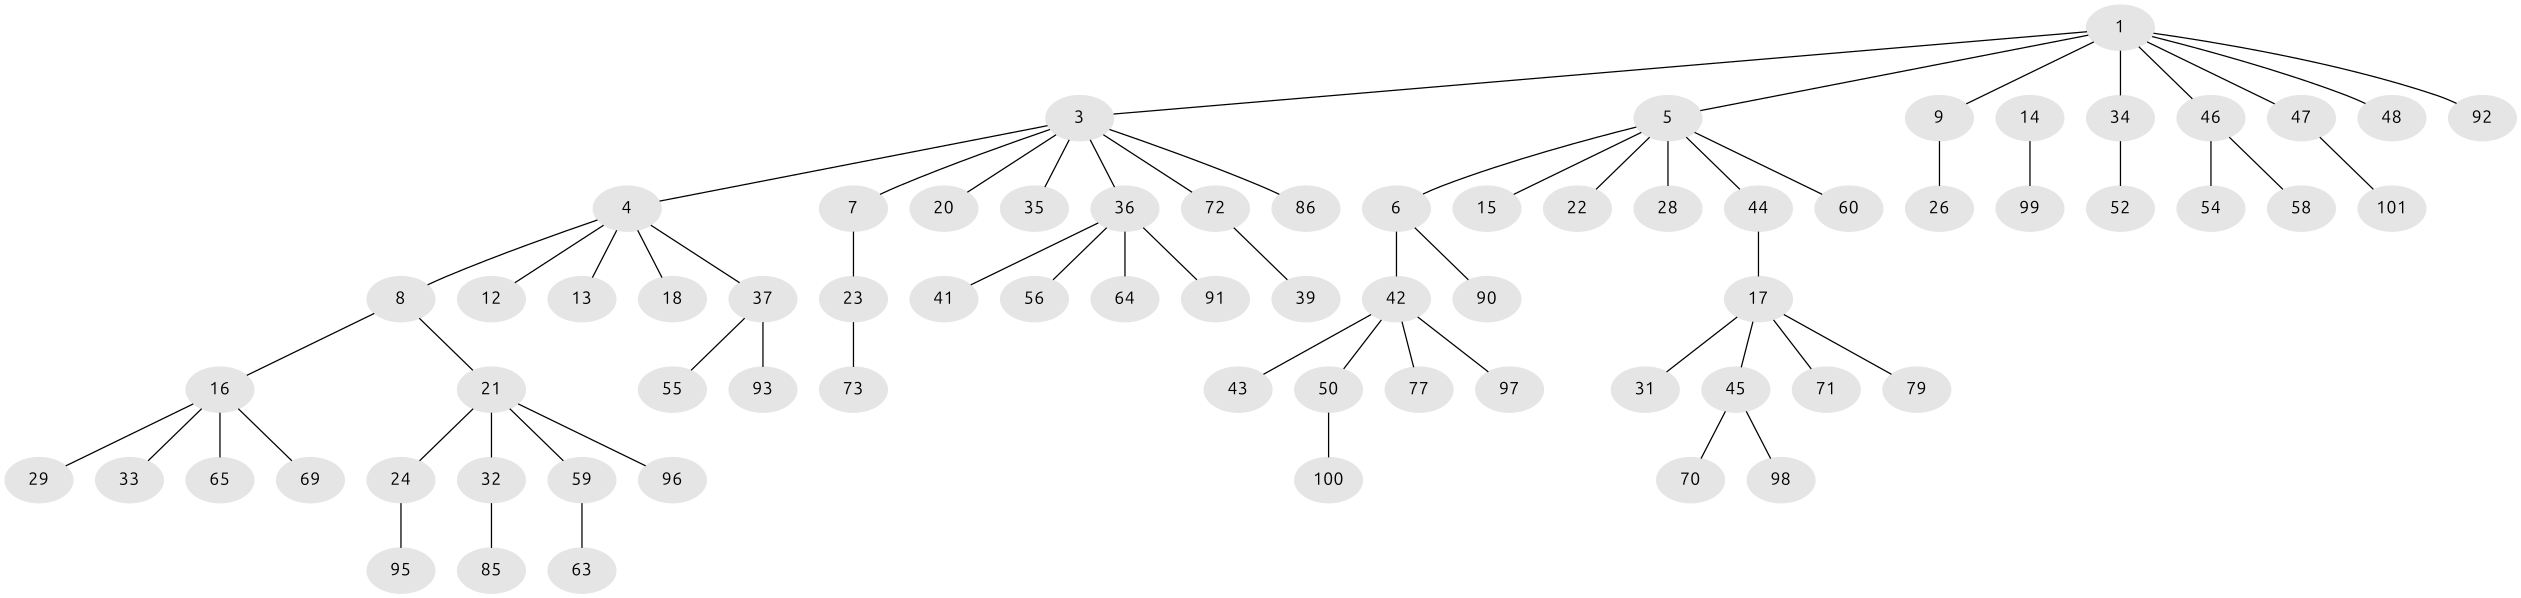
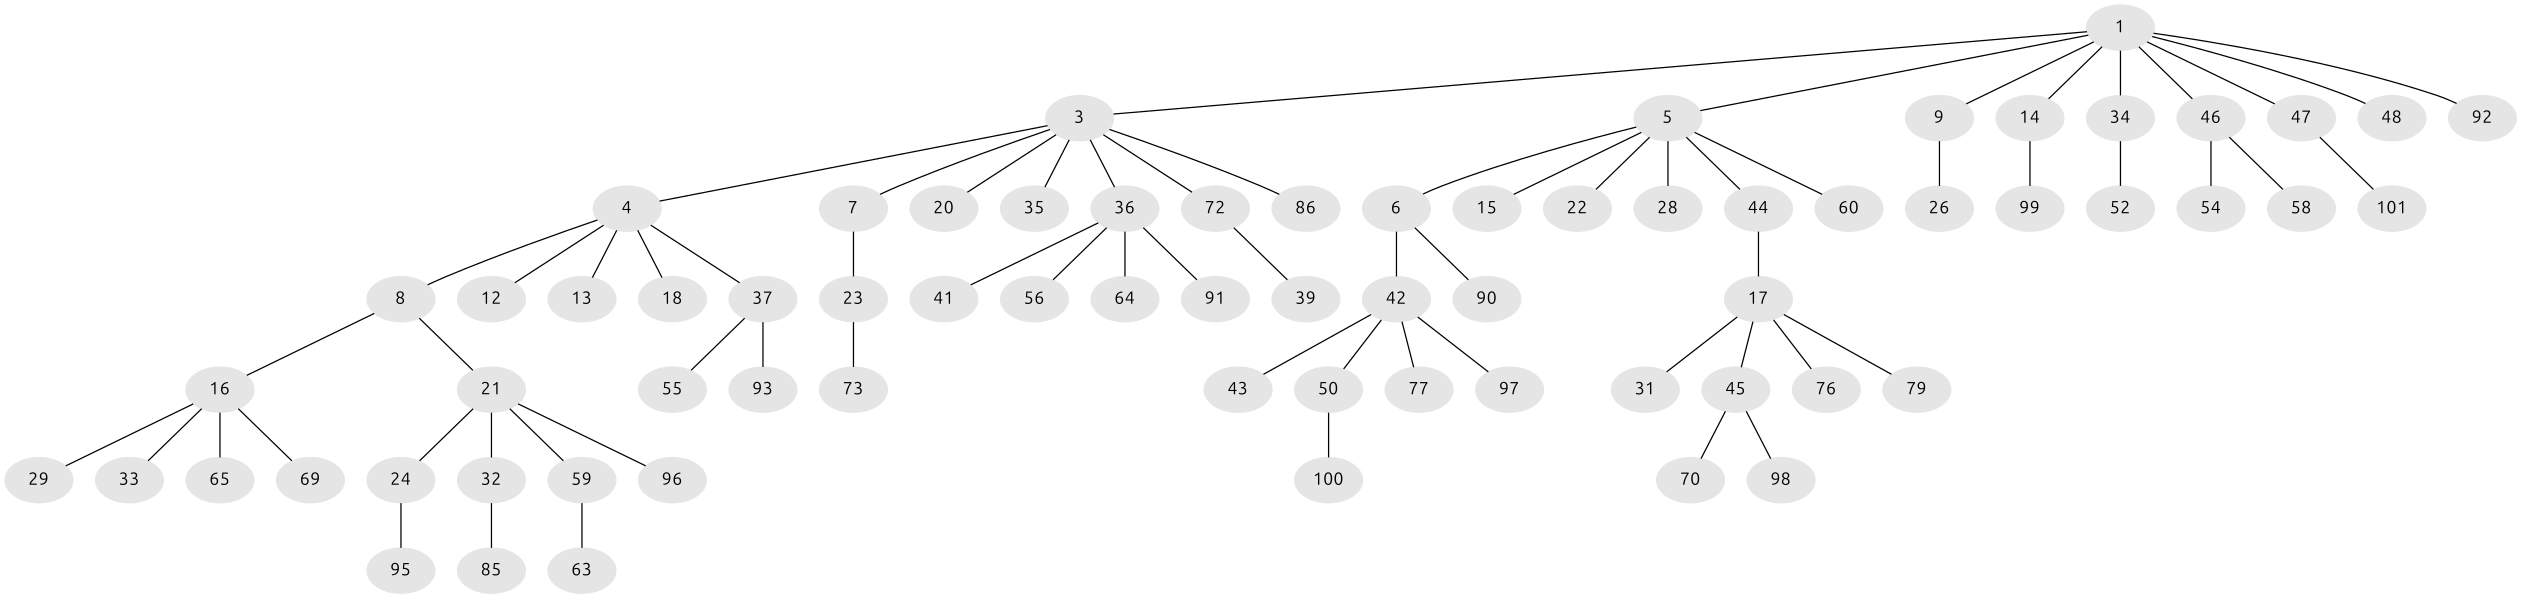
none -> (2075, 73)
(1826, 390) -> (1826, 390)
